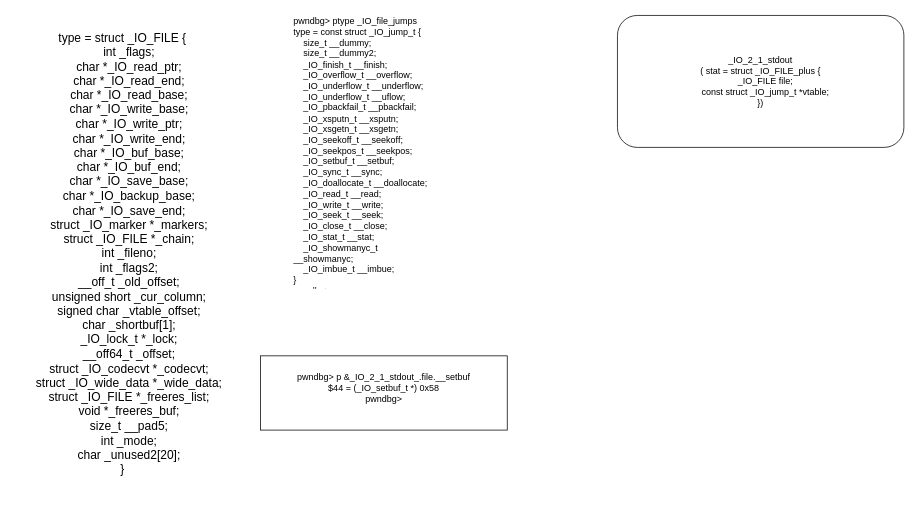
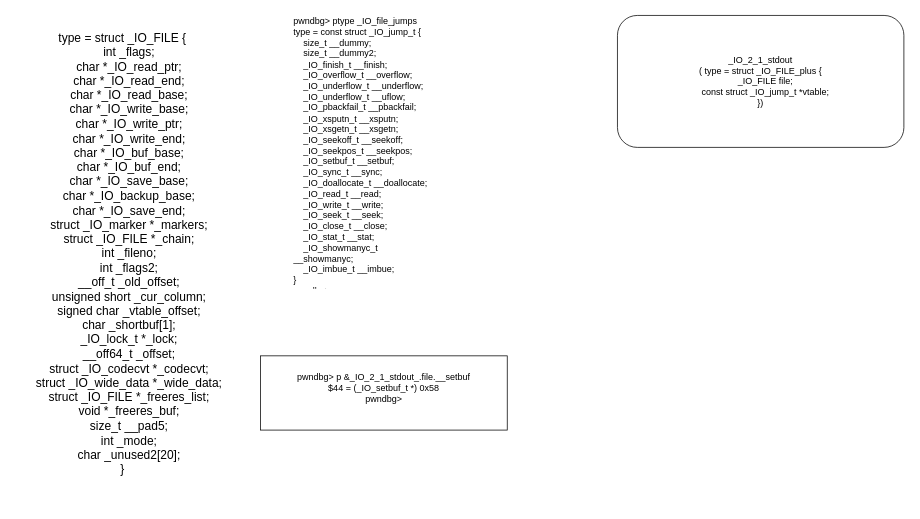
(761, 81) -> (761, 81)
